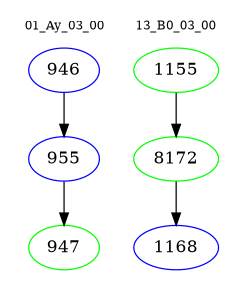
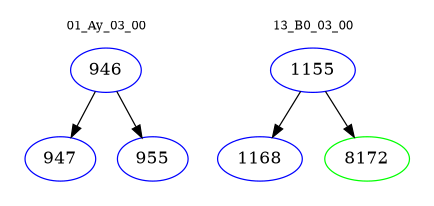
(176, 70) -> (313, 70)
(64, 197) -> (86, 109)
(176, 197) -> (290, 109)
(64, 248) -> (60, 159)
